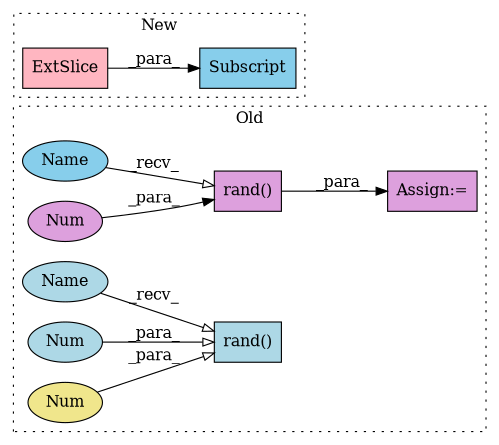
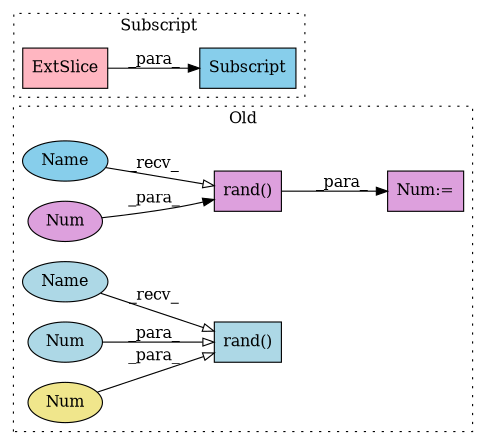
(159, 26) -> (159, 26)
(432, 191) -> (426, 191)
